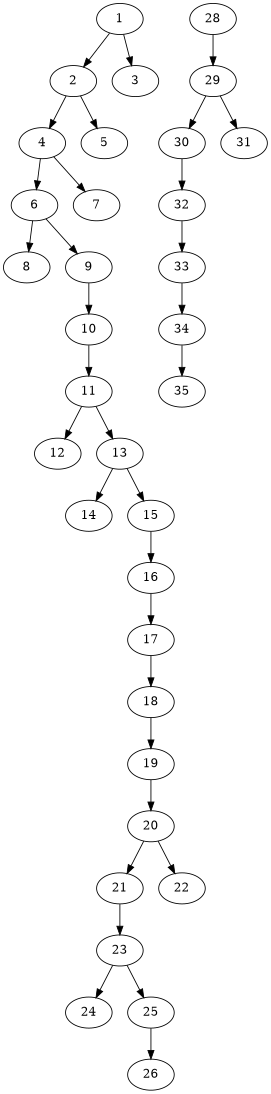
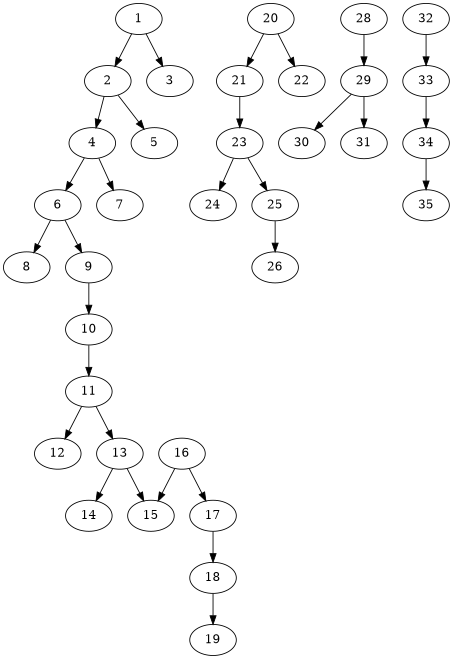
(182, 170) -> none
(151, 543) -> (168, 481)
(151, 791) -> none
